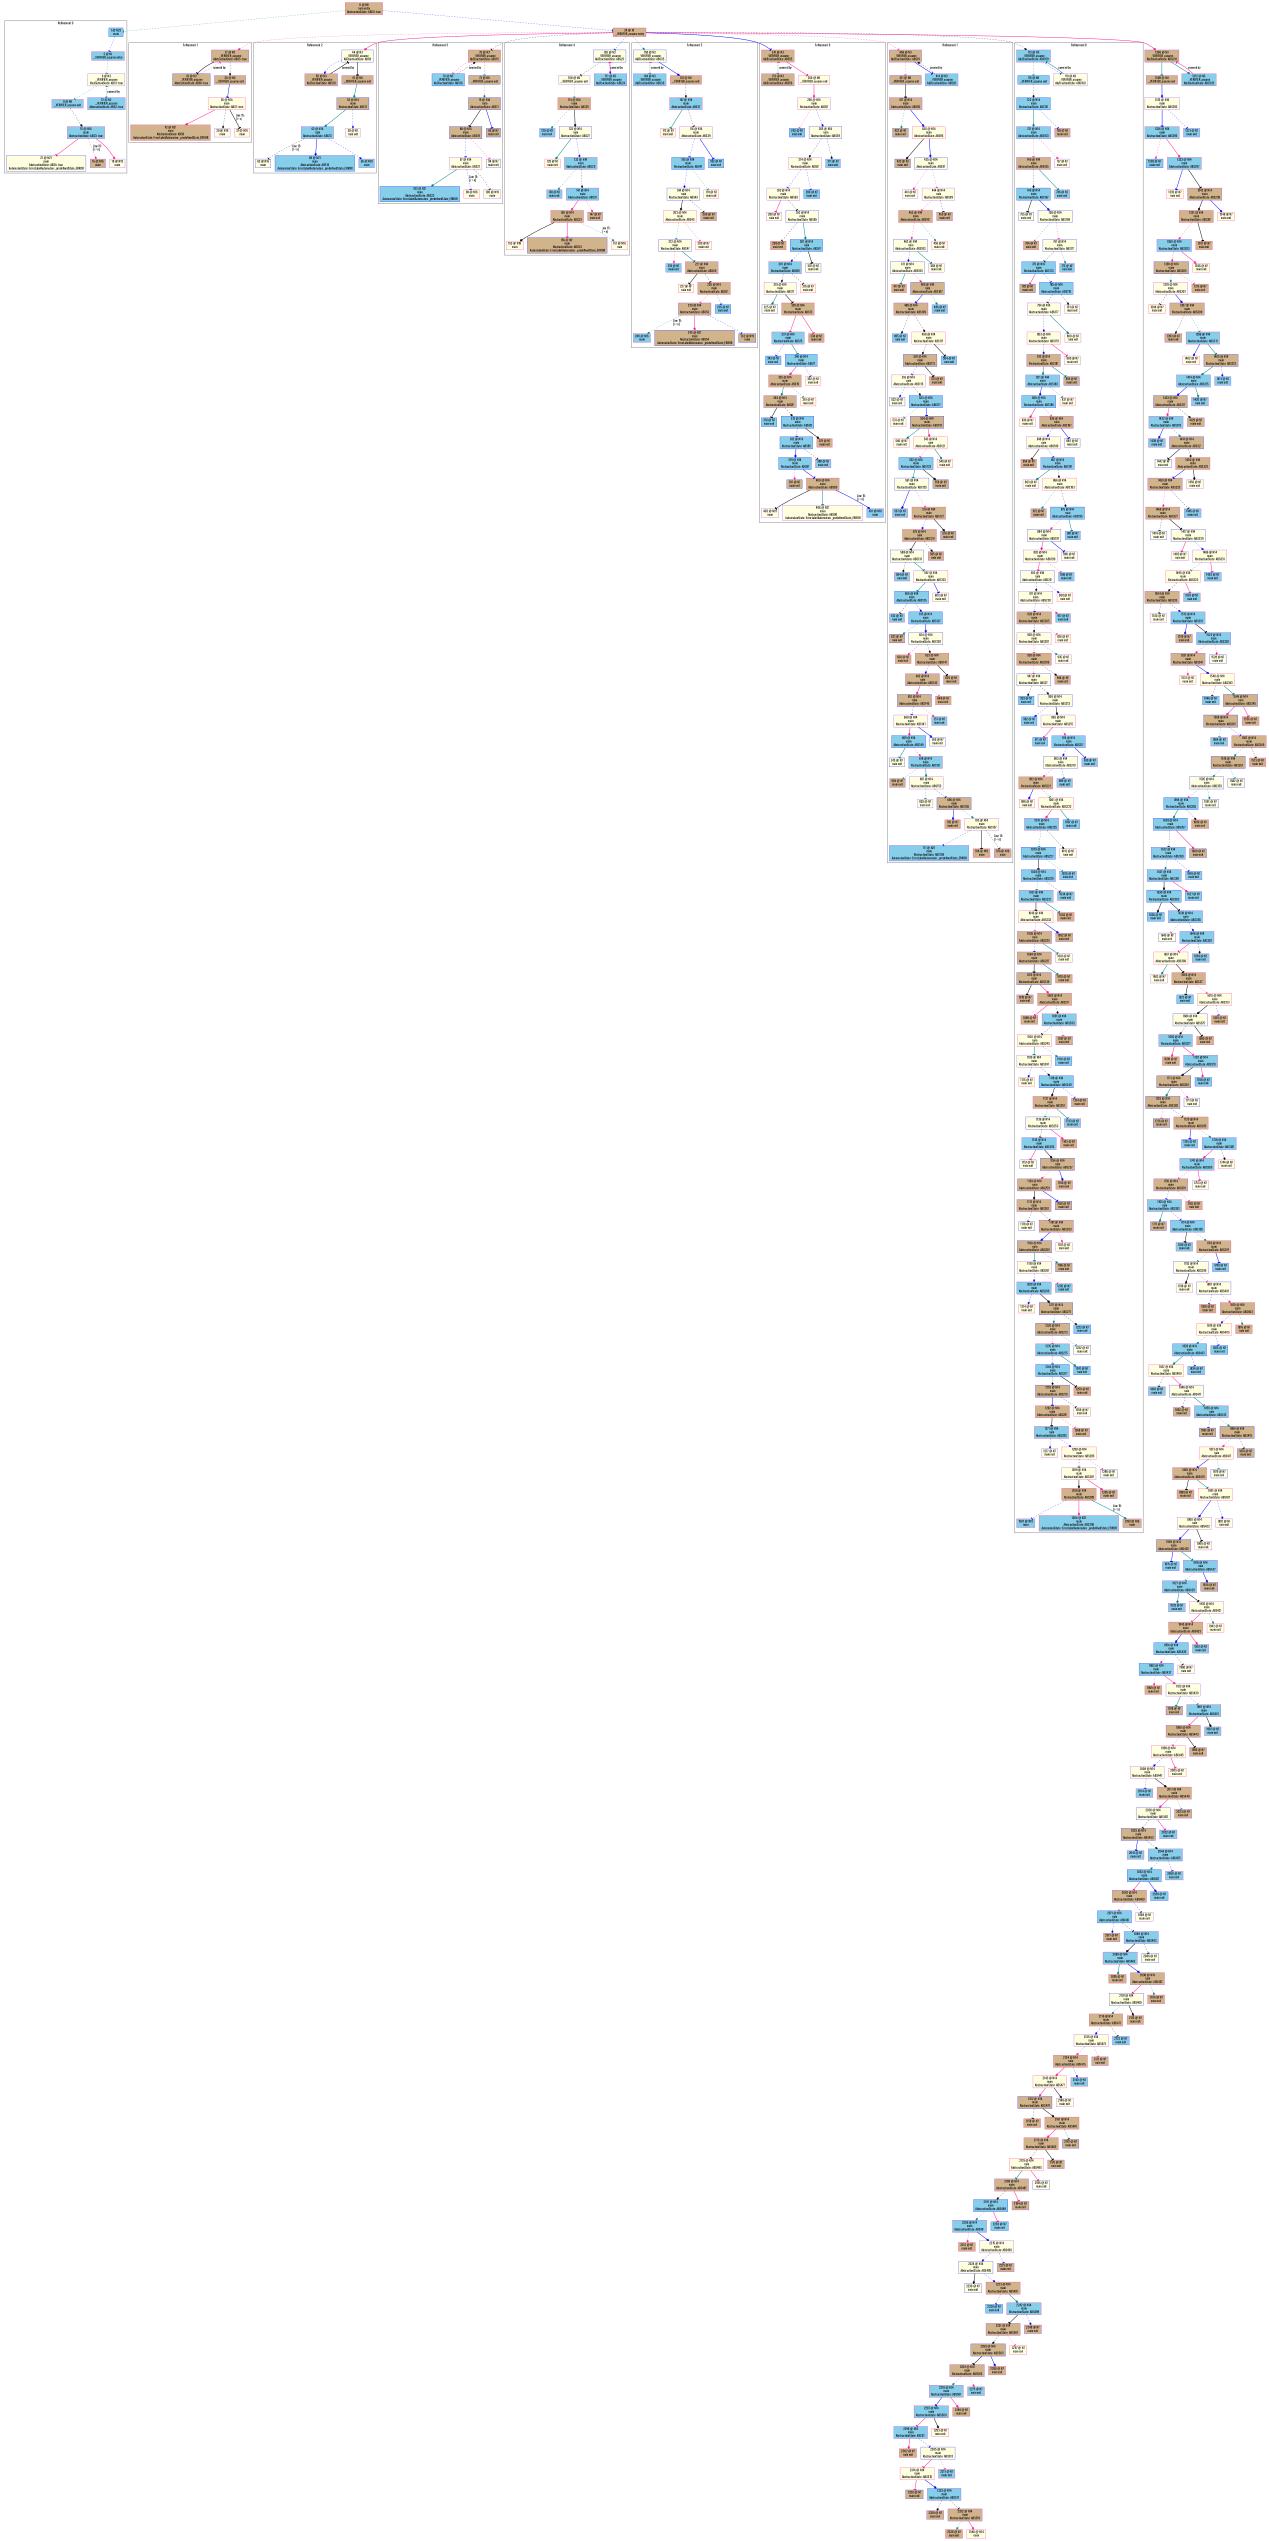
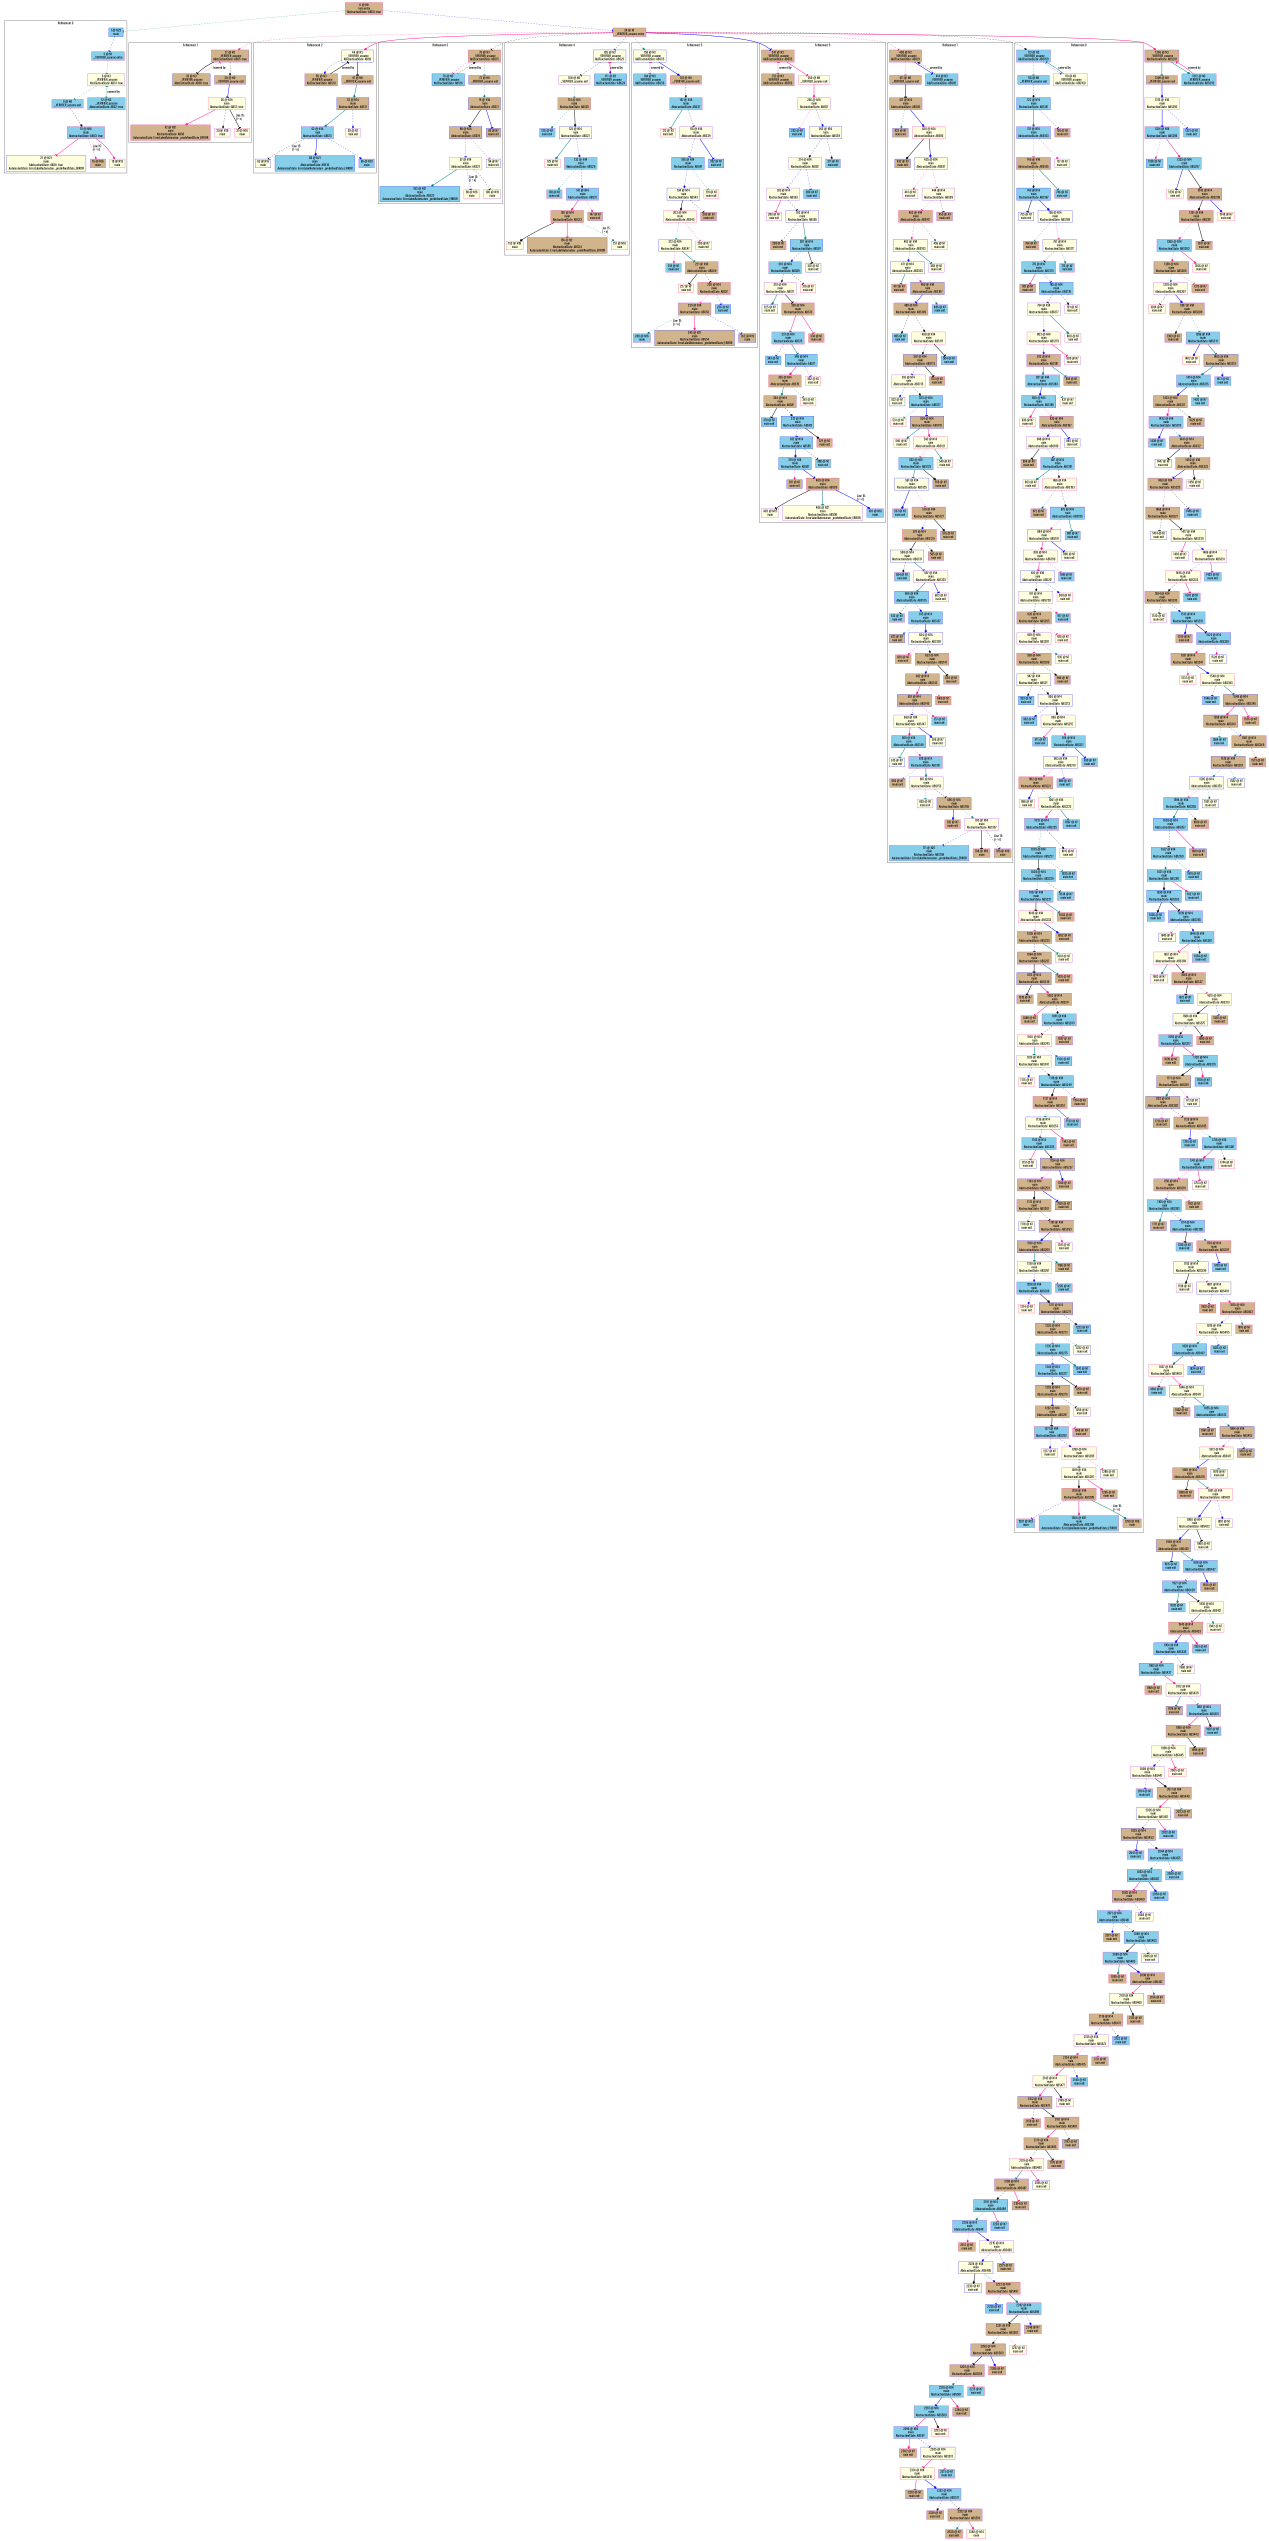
(1197, 391) -> (1197, 391)
